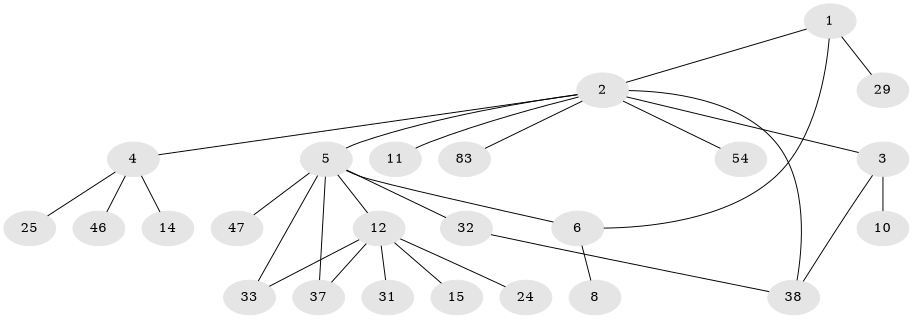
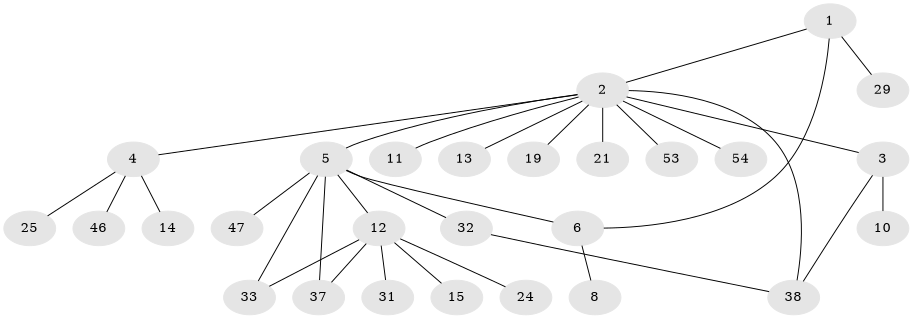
(465, 159) -> (465, 159)
none -> (534, 159)
none -> (603, 159)
none -> (672, 159)
